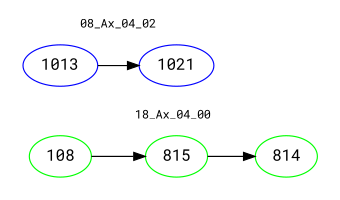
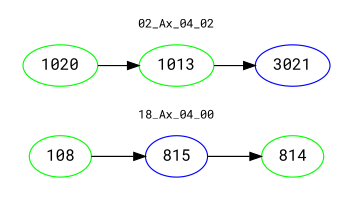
(118, 25) -> (177, 25)
none -> (60, 66)
(60, 66) -> (177, 66)
(177, 66) -> (293, 66)
(177, 156) -> (177, 156)
